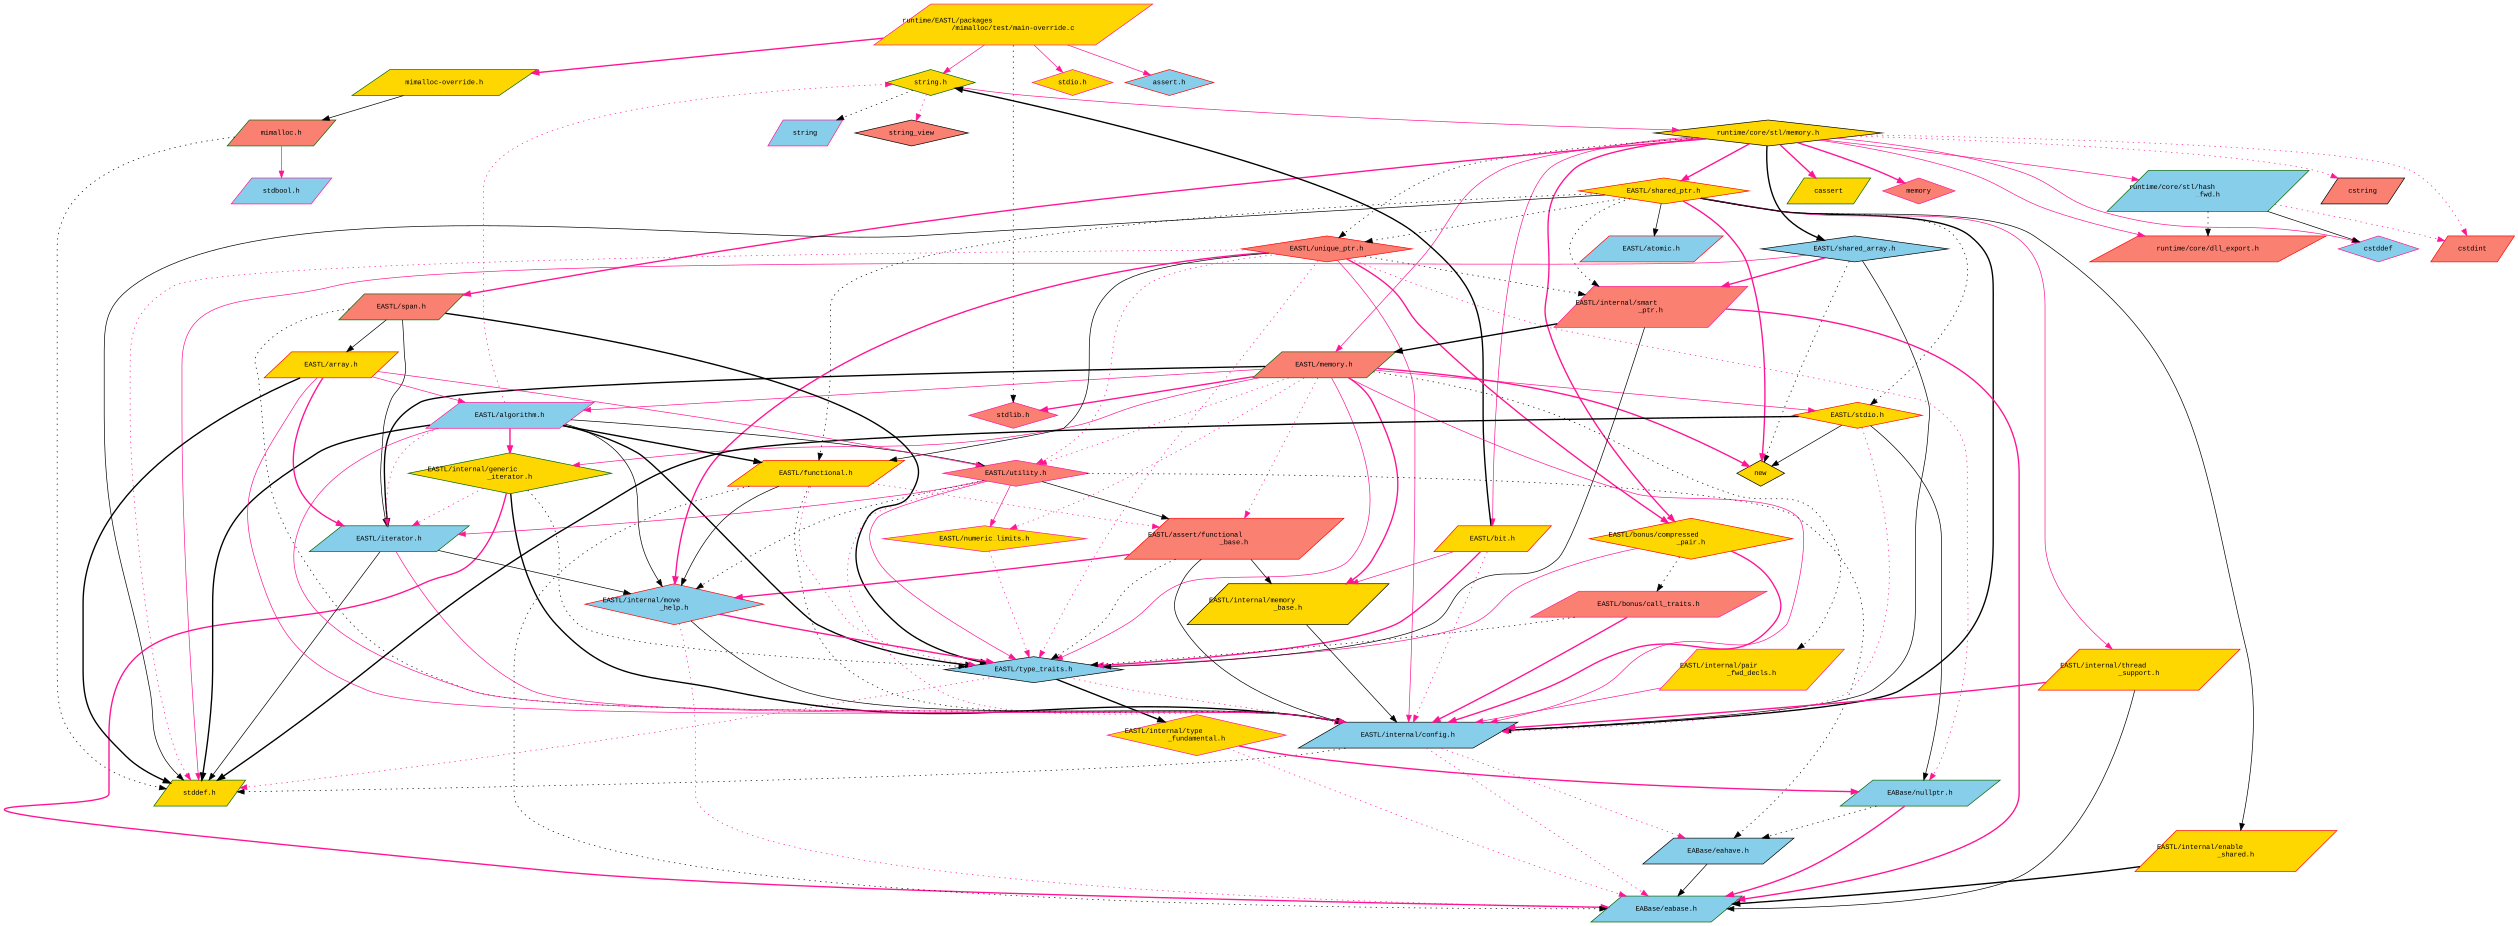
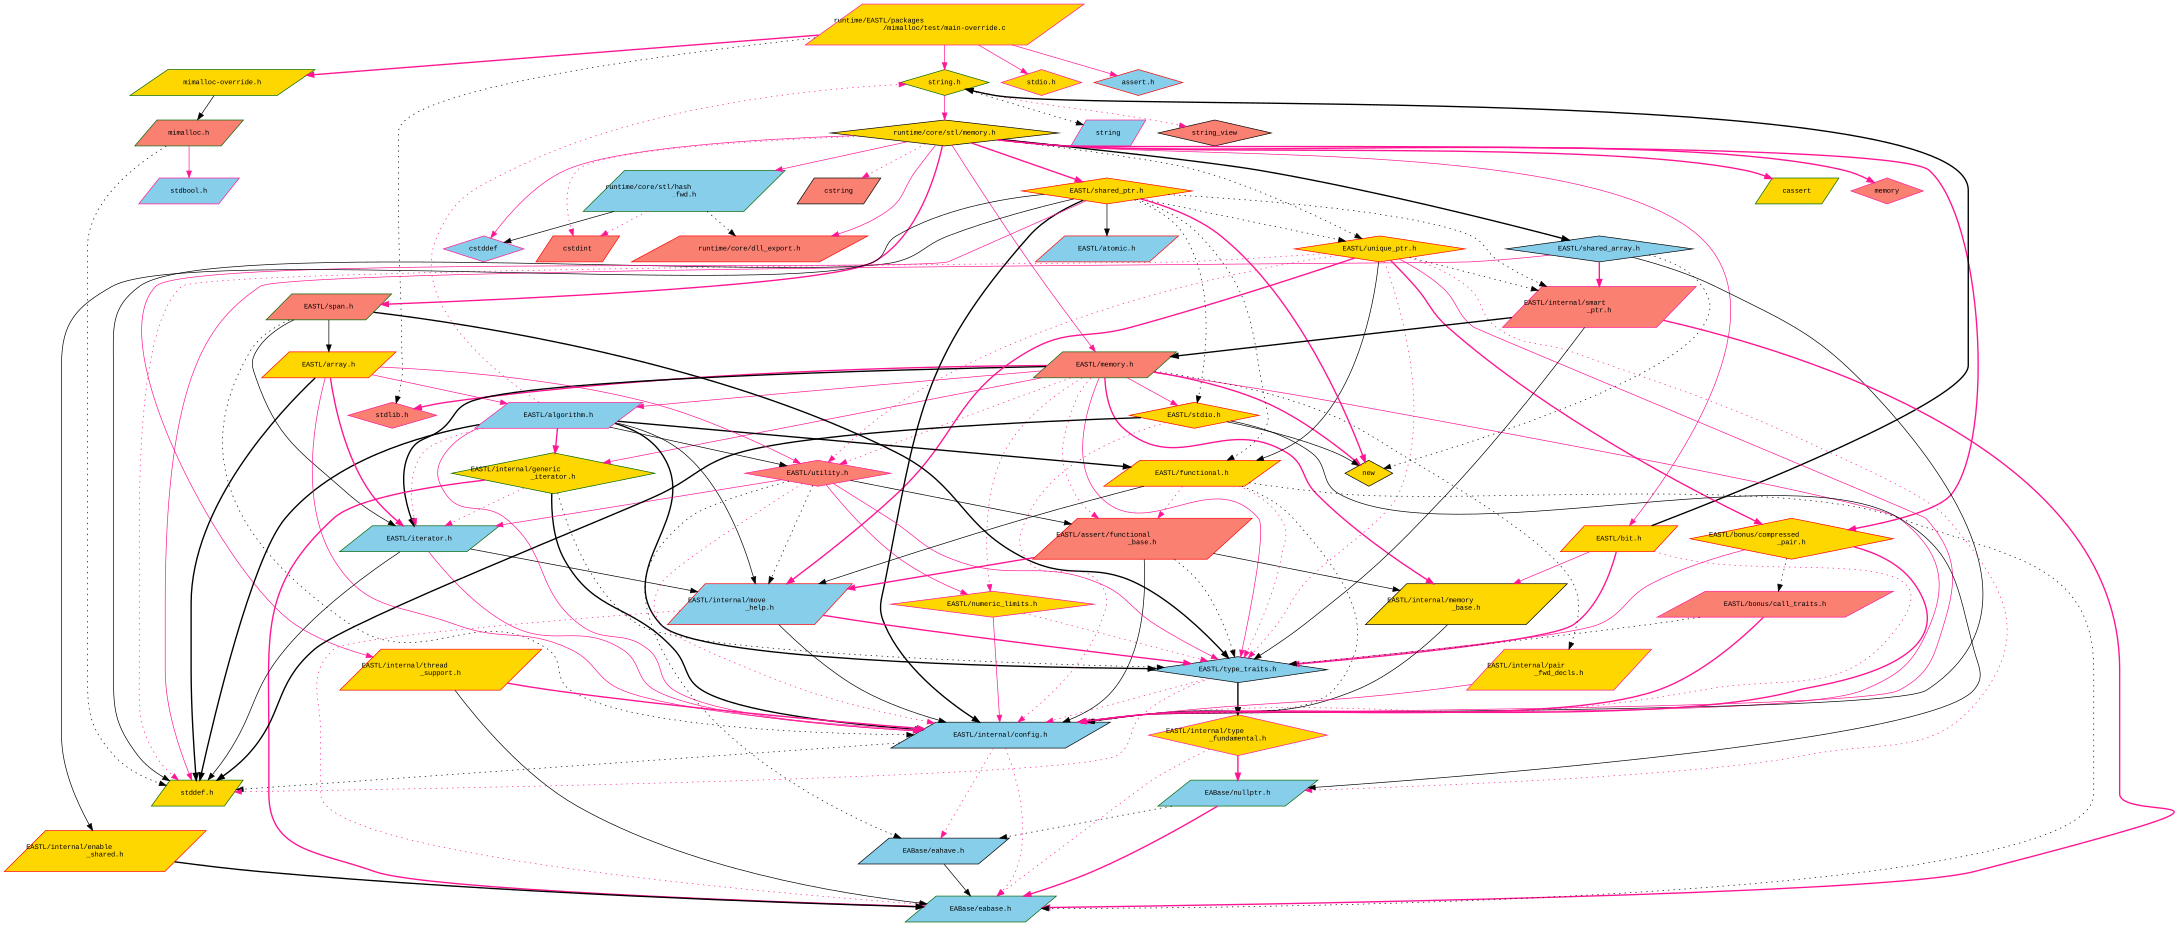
(1327, 249) -> (1380, 249)
(674, 604) -> (760, 604)
none -> (997, 671)
